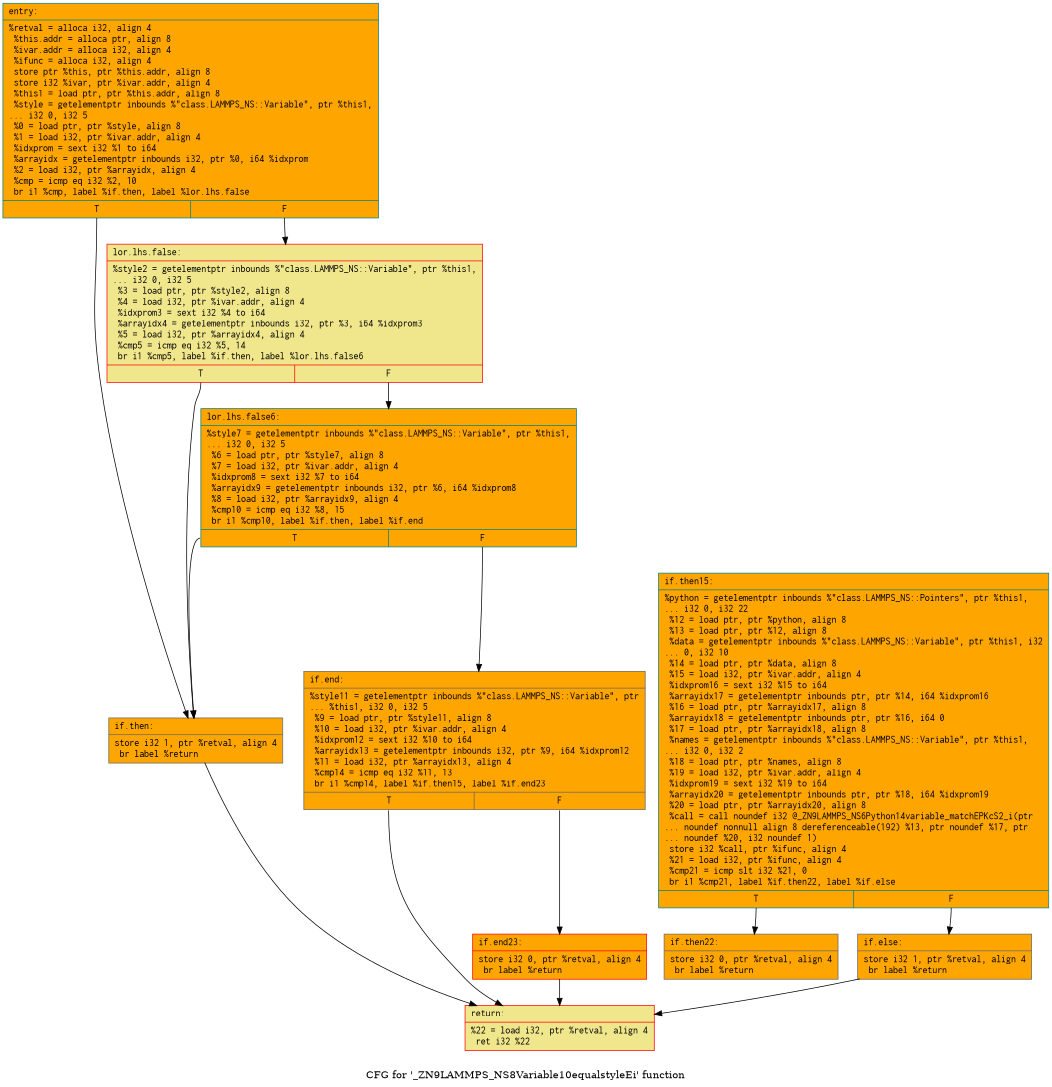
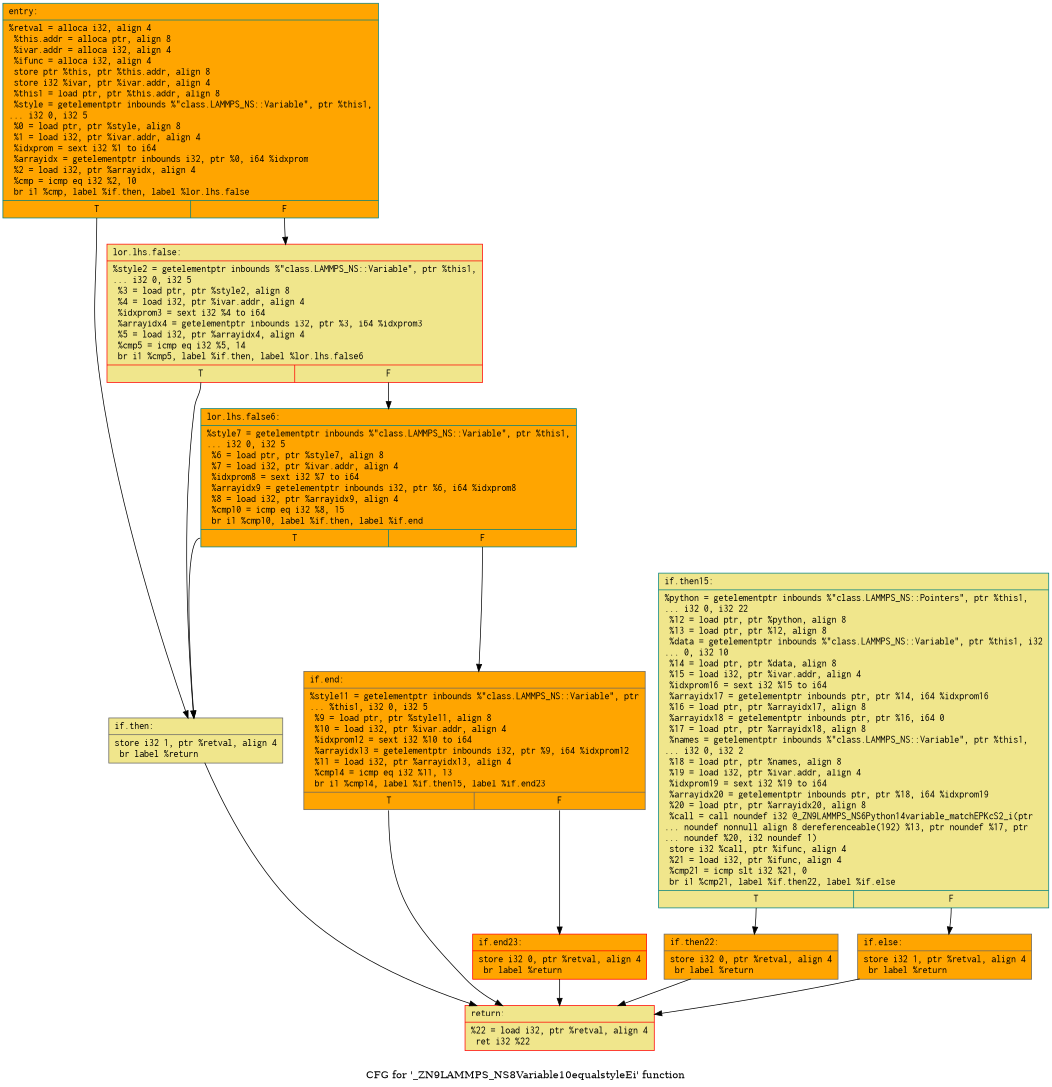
(196, 741) -> (196, 741)
(854, 741) -> (854, 741)
none -> (658, 991)
